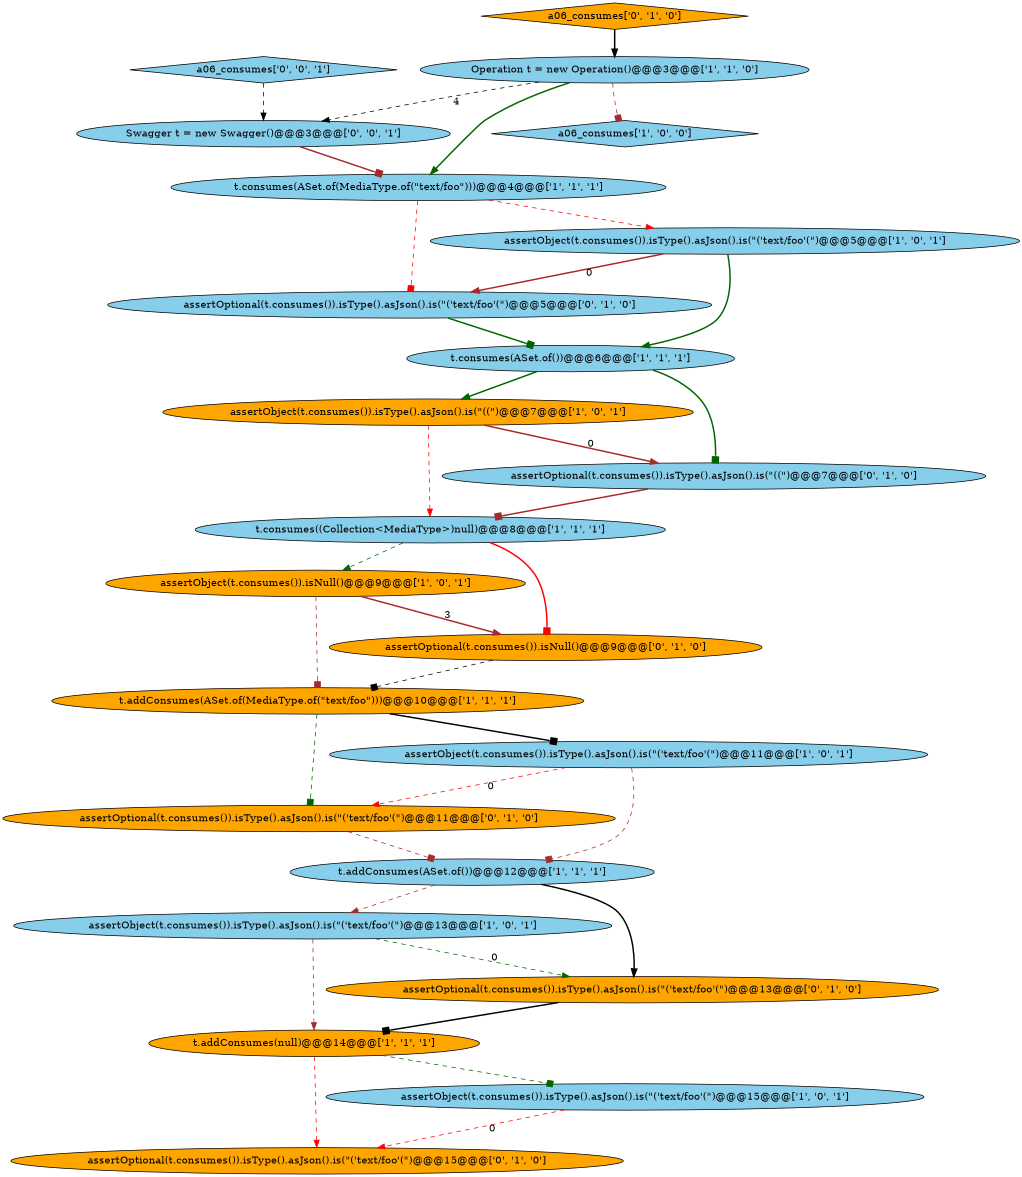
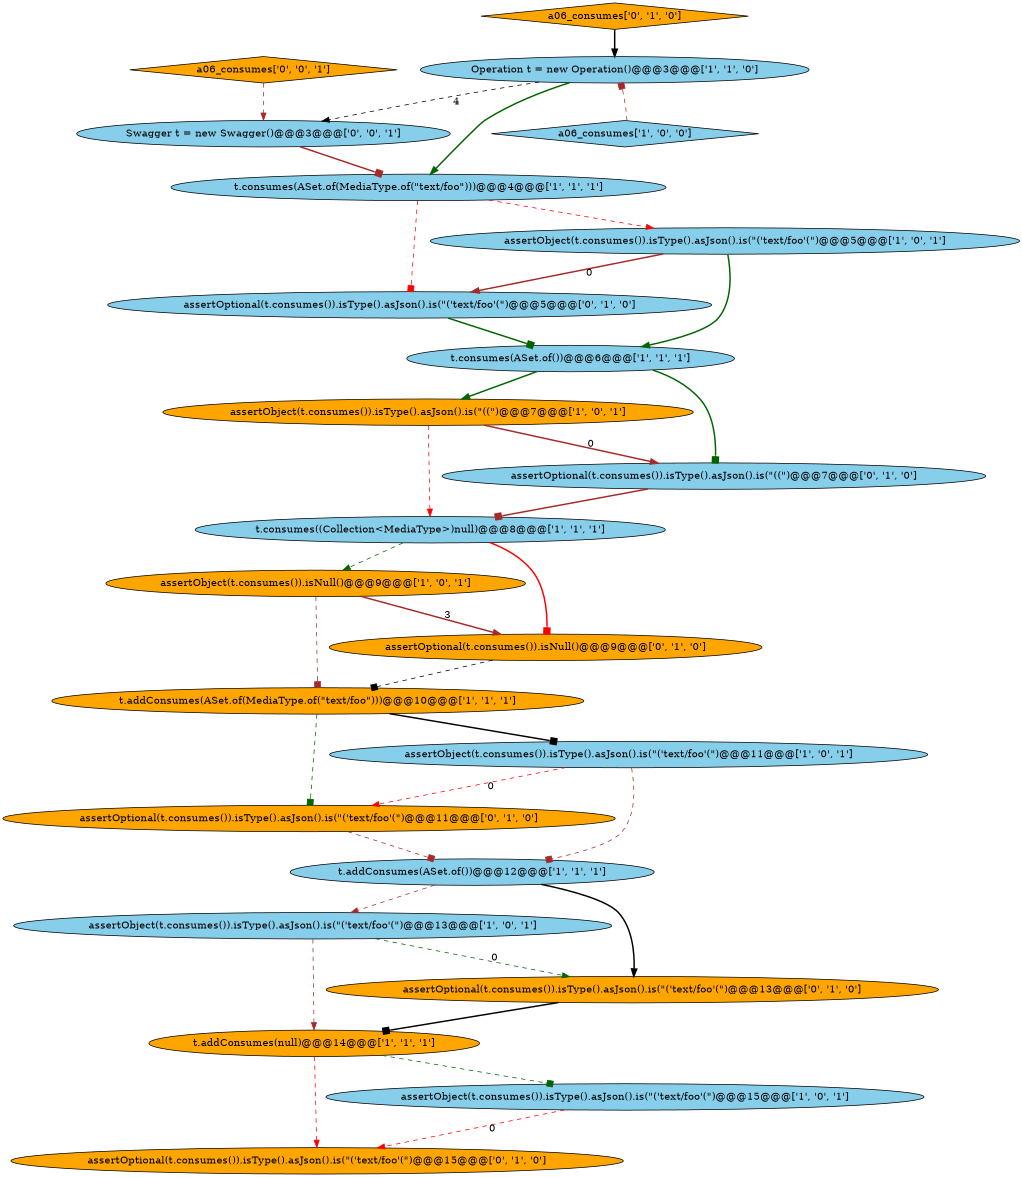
(263, 70) -> (263, 70)
(263, 98) -> (263, 98)
(614, 99) -> (625, 105)
